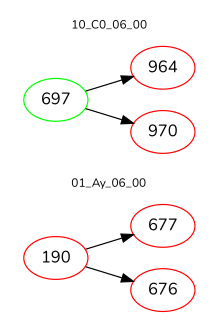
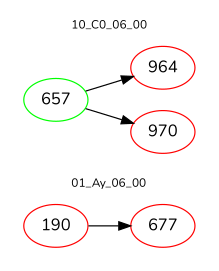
(56, 100) -> (56, 100)
(163, 290) -> none
